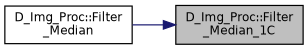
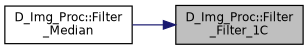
(239, 25) -> (239, 25)
